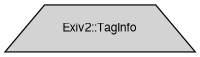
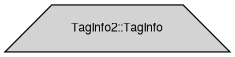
(100, 28) -> (117, 28)
